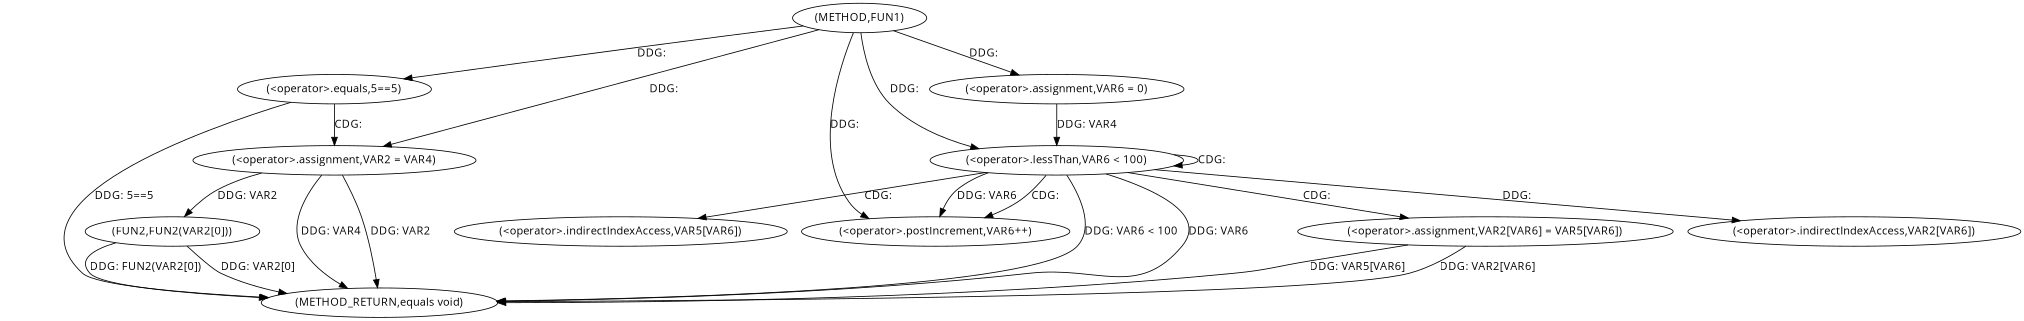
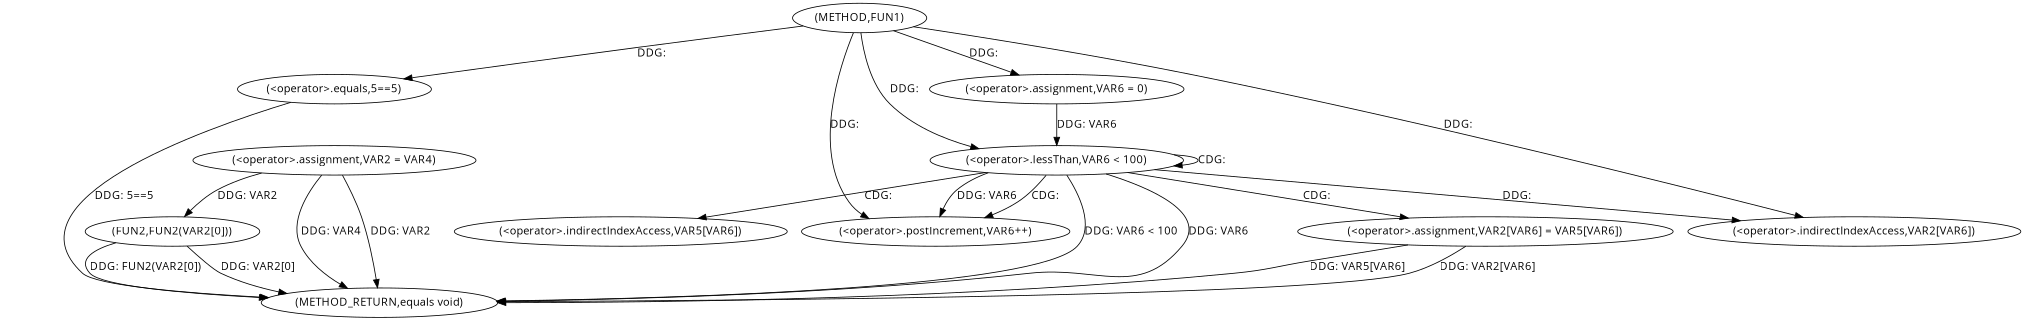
(605, 87) -> (1357, 110)
(334, 121) -> none
(1087, 125) -> (1087, 125)
